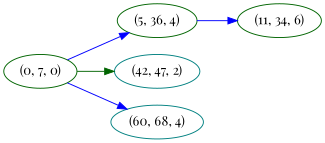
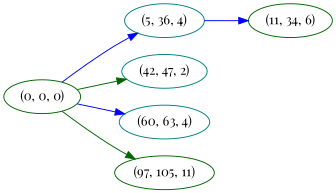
(157, 21) -> (164, 21)
(40, 71) -> (42, 97)
(157, 122) -> (164, 122)
none -> (164, 173)
